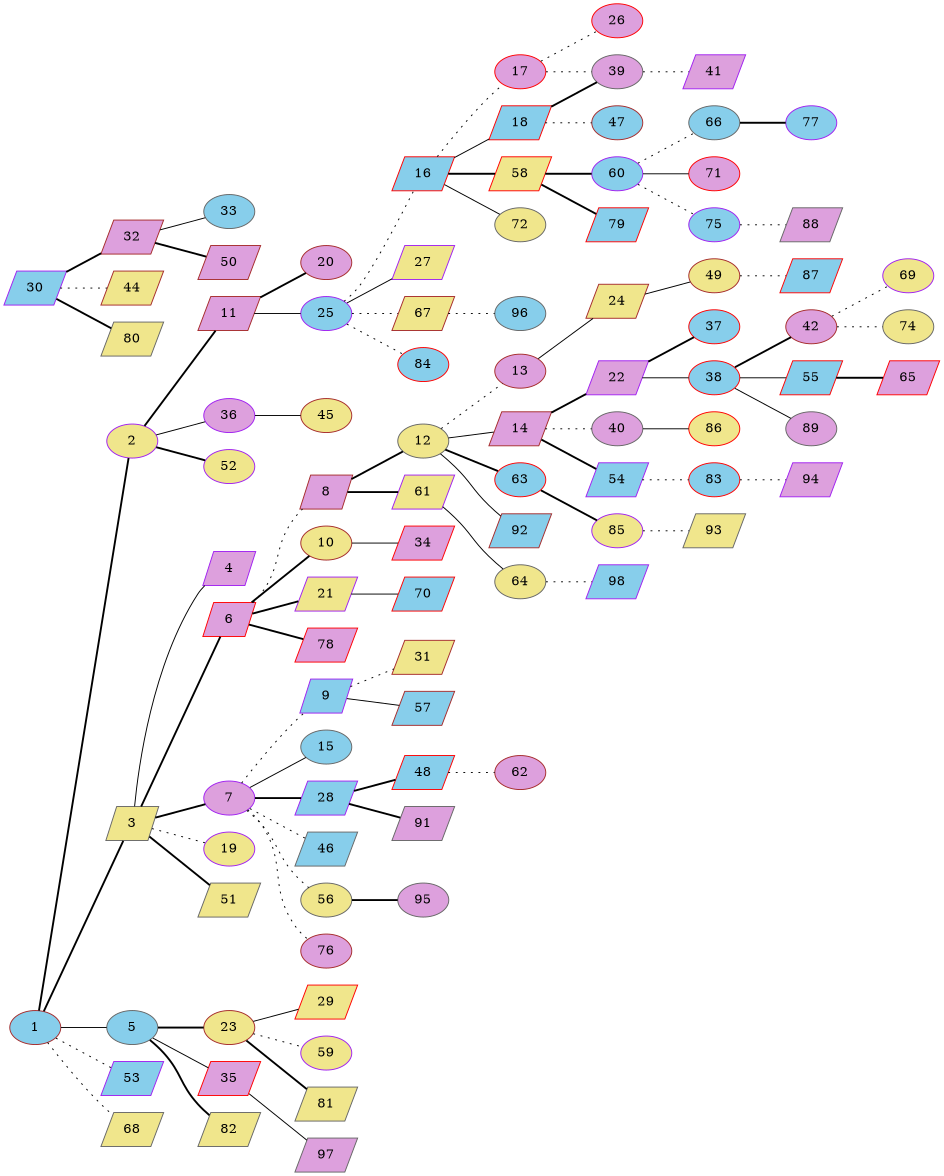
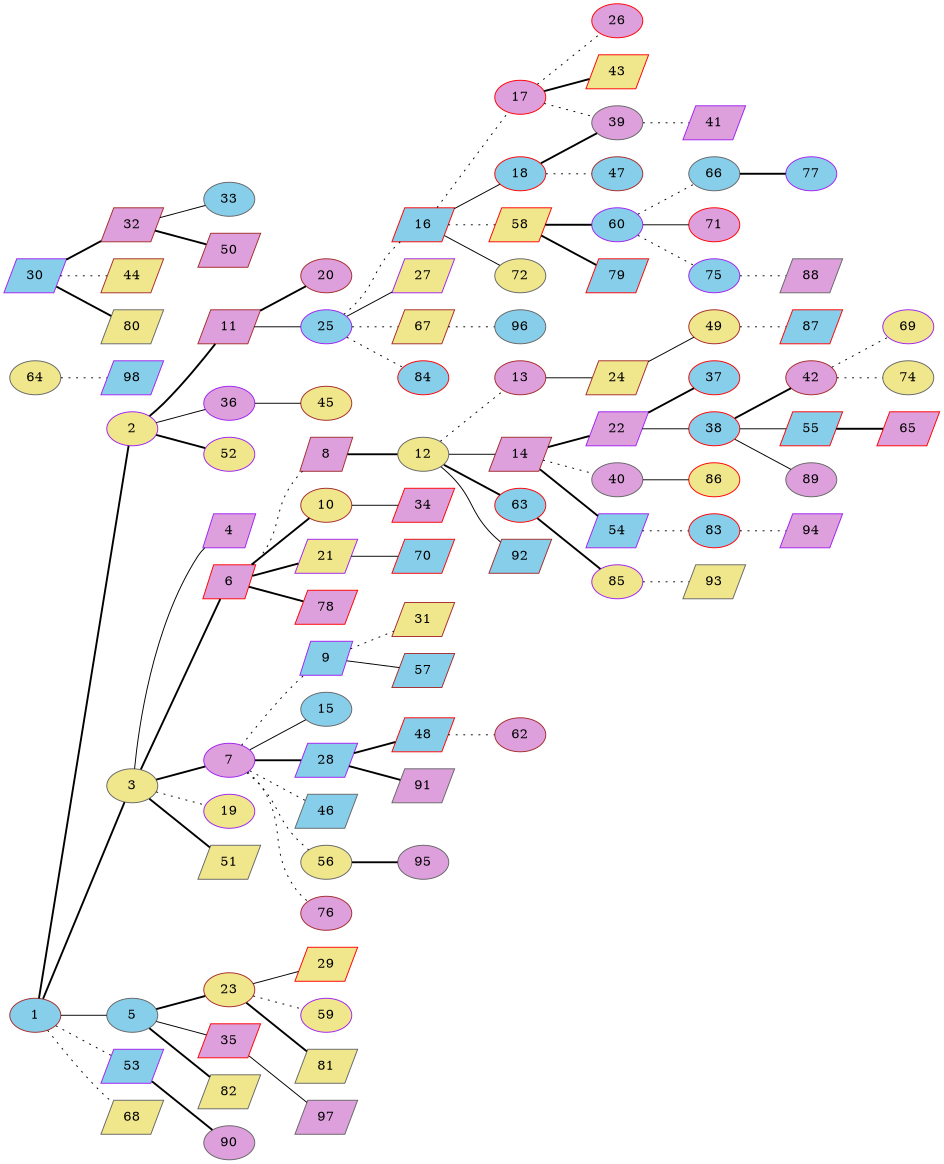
none -> (617, 72)
(520, 123) -> (520, 174)
(472, 174) -> (472, 225)
(423, 492) -> none
(132, 824) -> (132, 786)
none -> (229, 1143)
